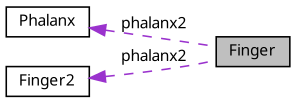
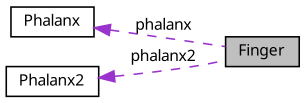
(153, 24) -> (162, 26)
(48, 81) -> (52, 81)
